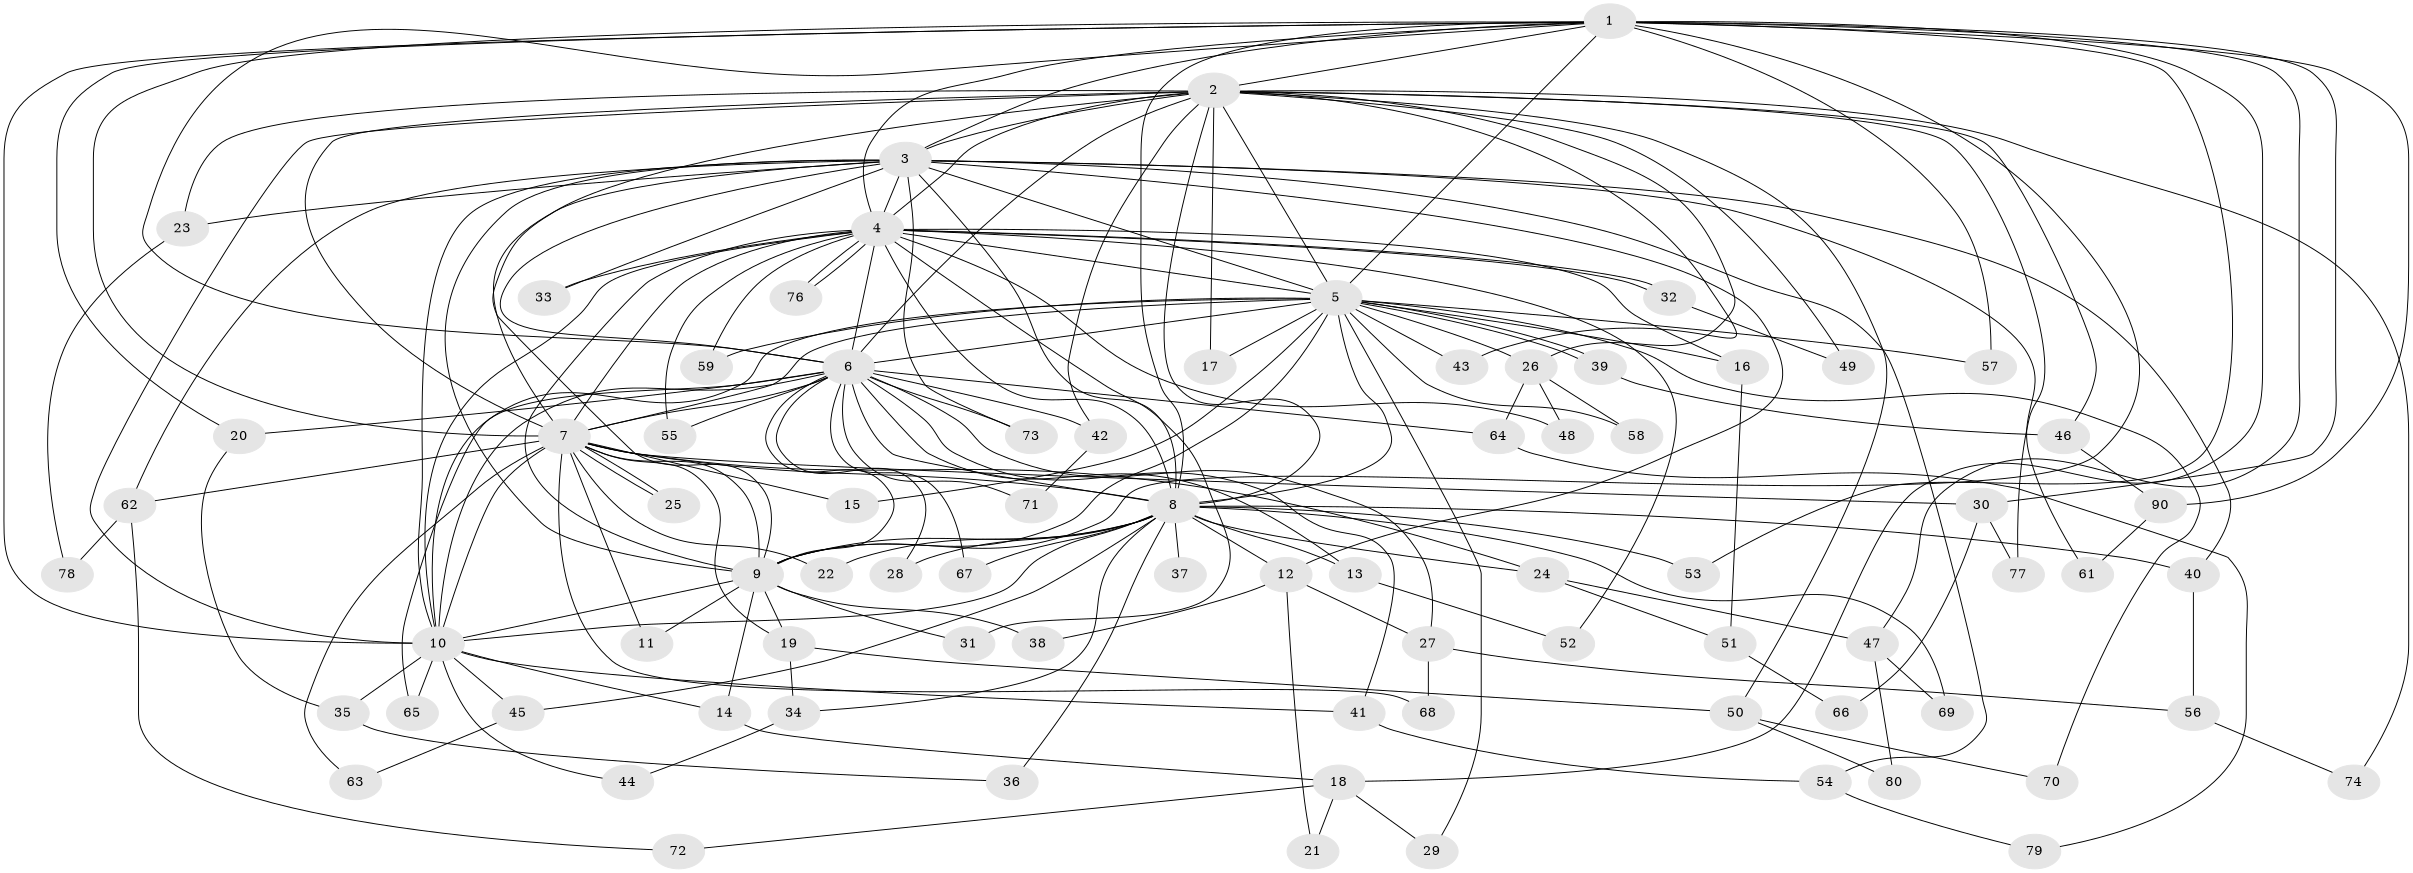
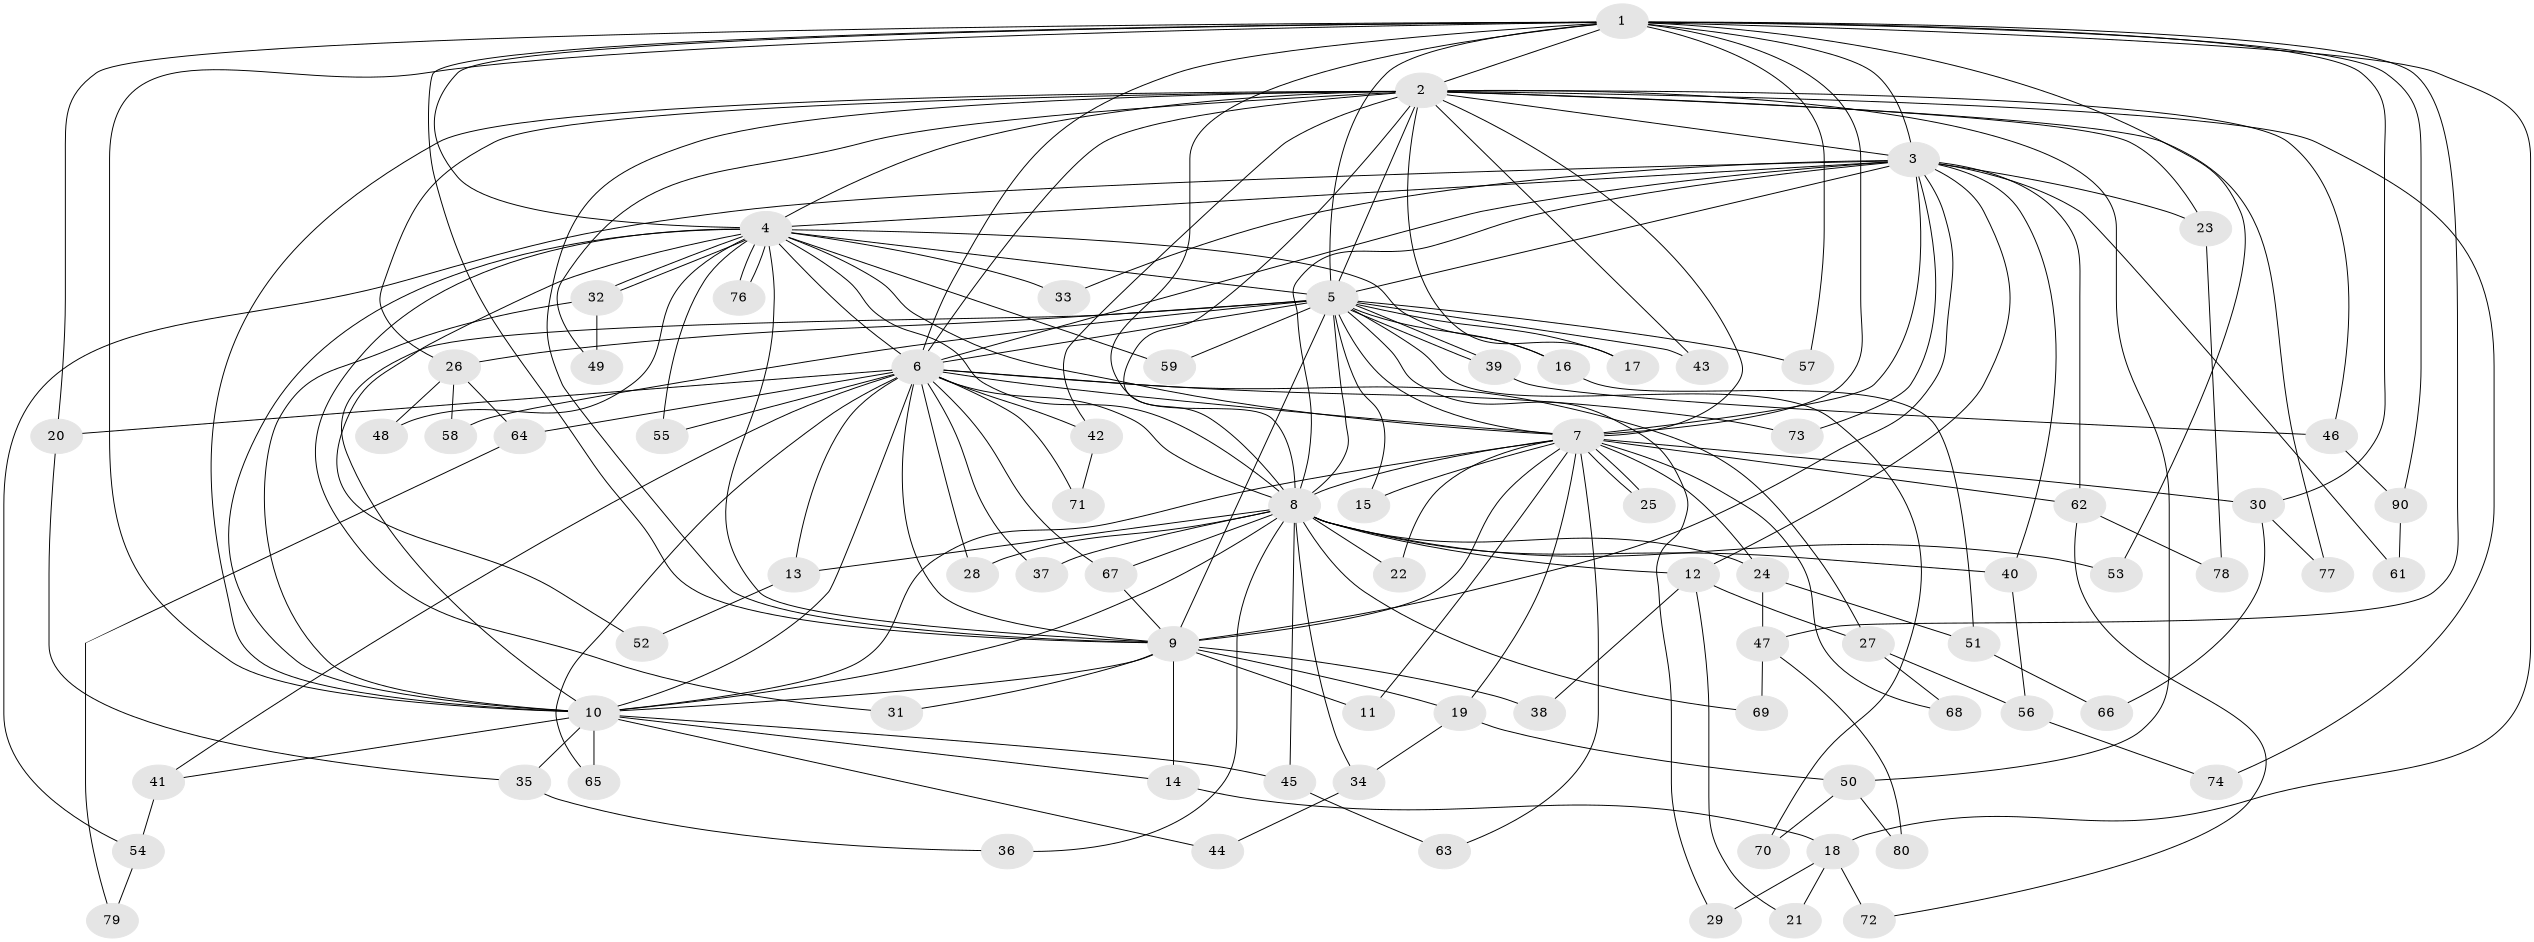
(468, 218) -> (265, 510)
none -> (971, 476)
(965, 539) -> (1142, 609)
